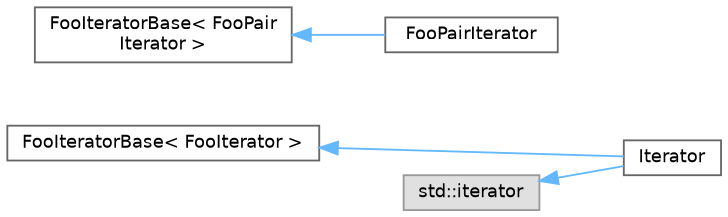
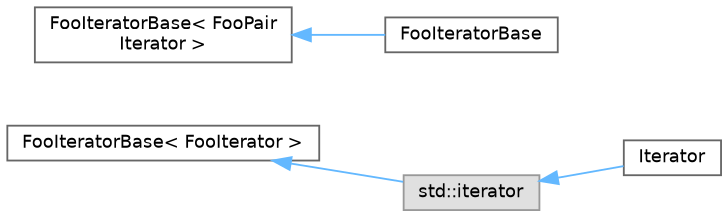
(472, 35) -> (472, 35)
(481, 152) -> (347, 173)
